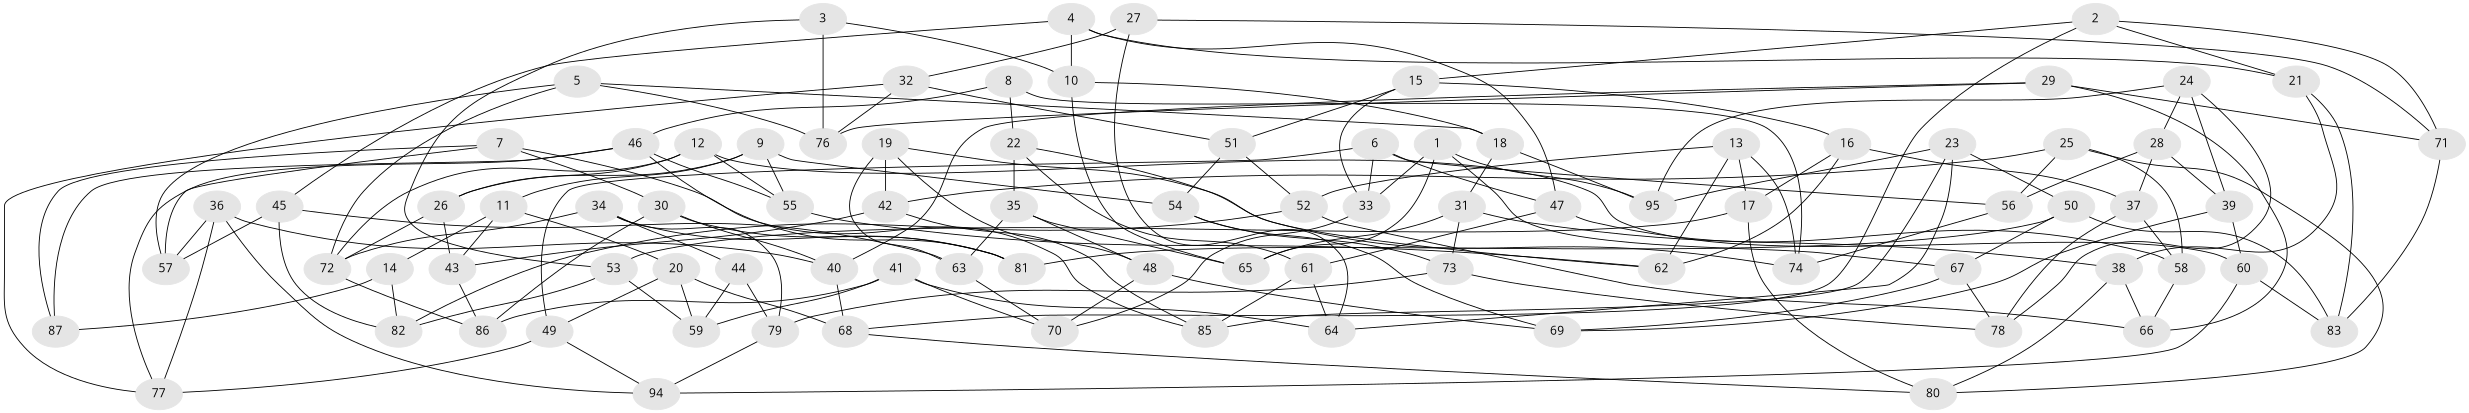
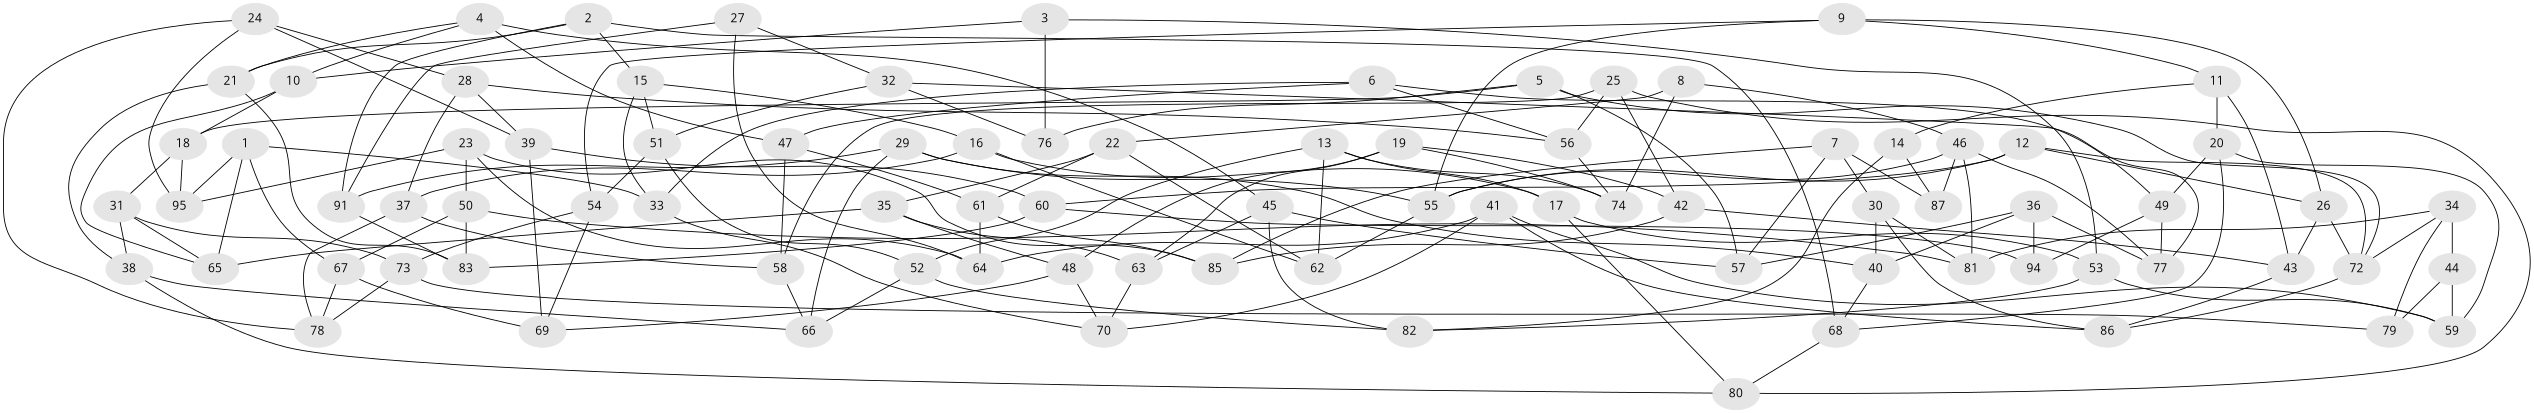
(1432, 101) -> (1289, 183)
(2442, 144) -> (341, 207)
(716, 363) -> none
